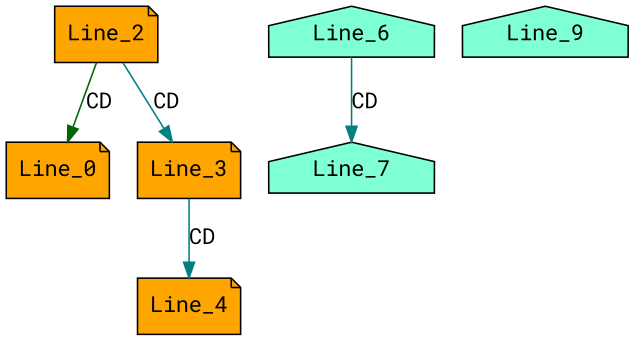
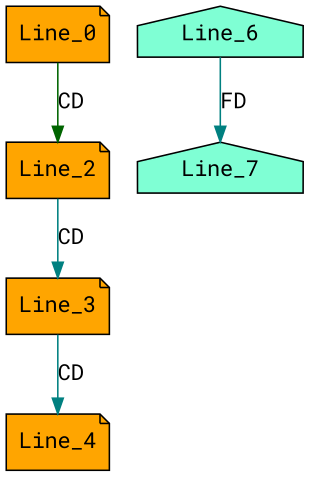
(545, 34) -> none
(85, 95) -> (58, 94)
(365, 102) -> (234, 102)
